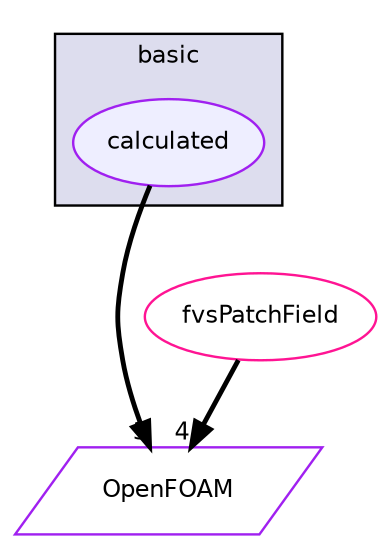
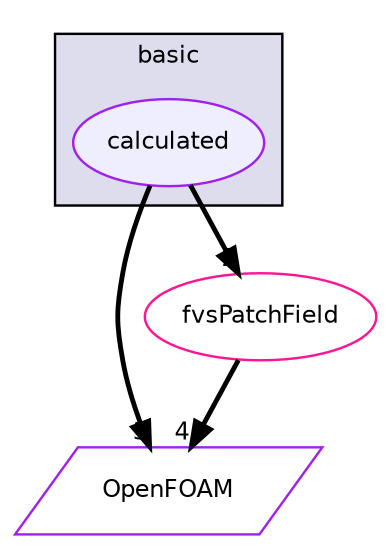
none -> (210, 220)
